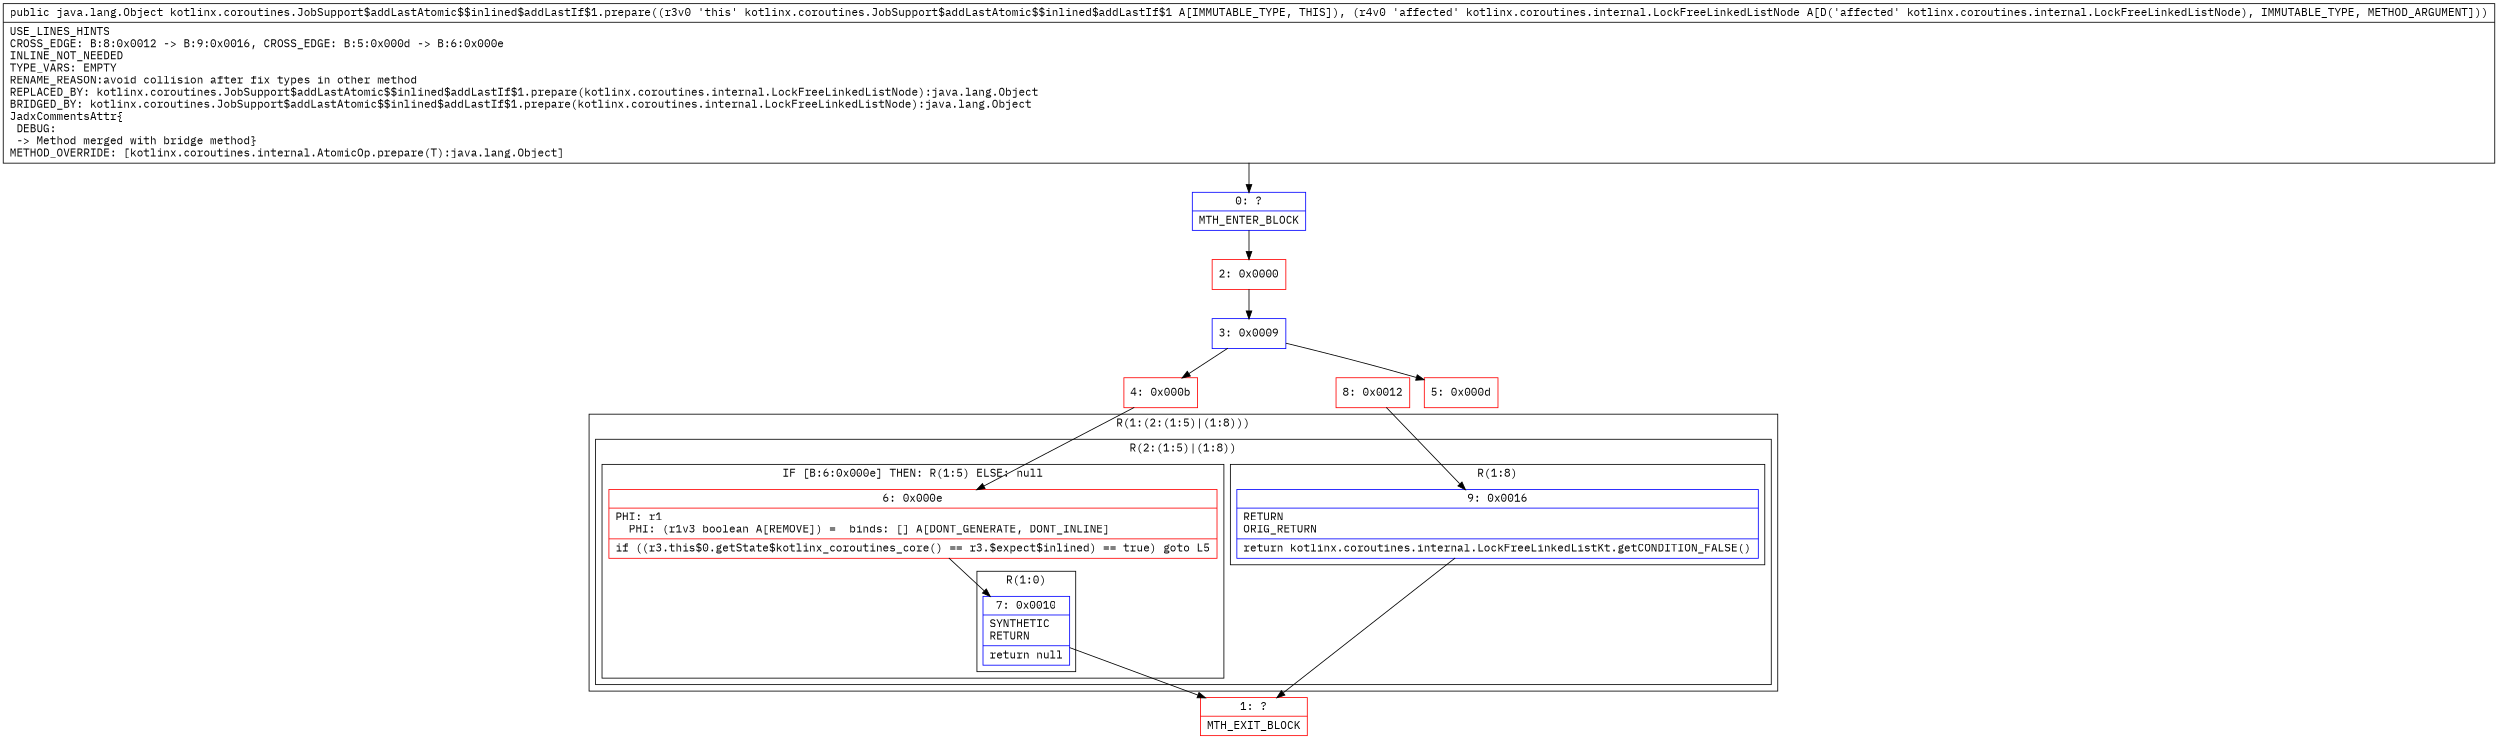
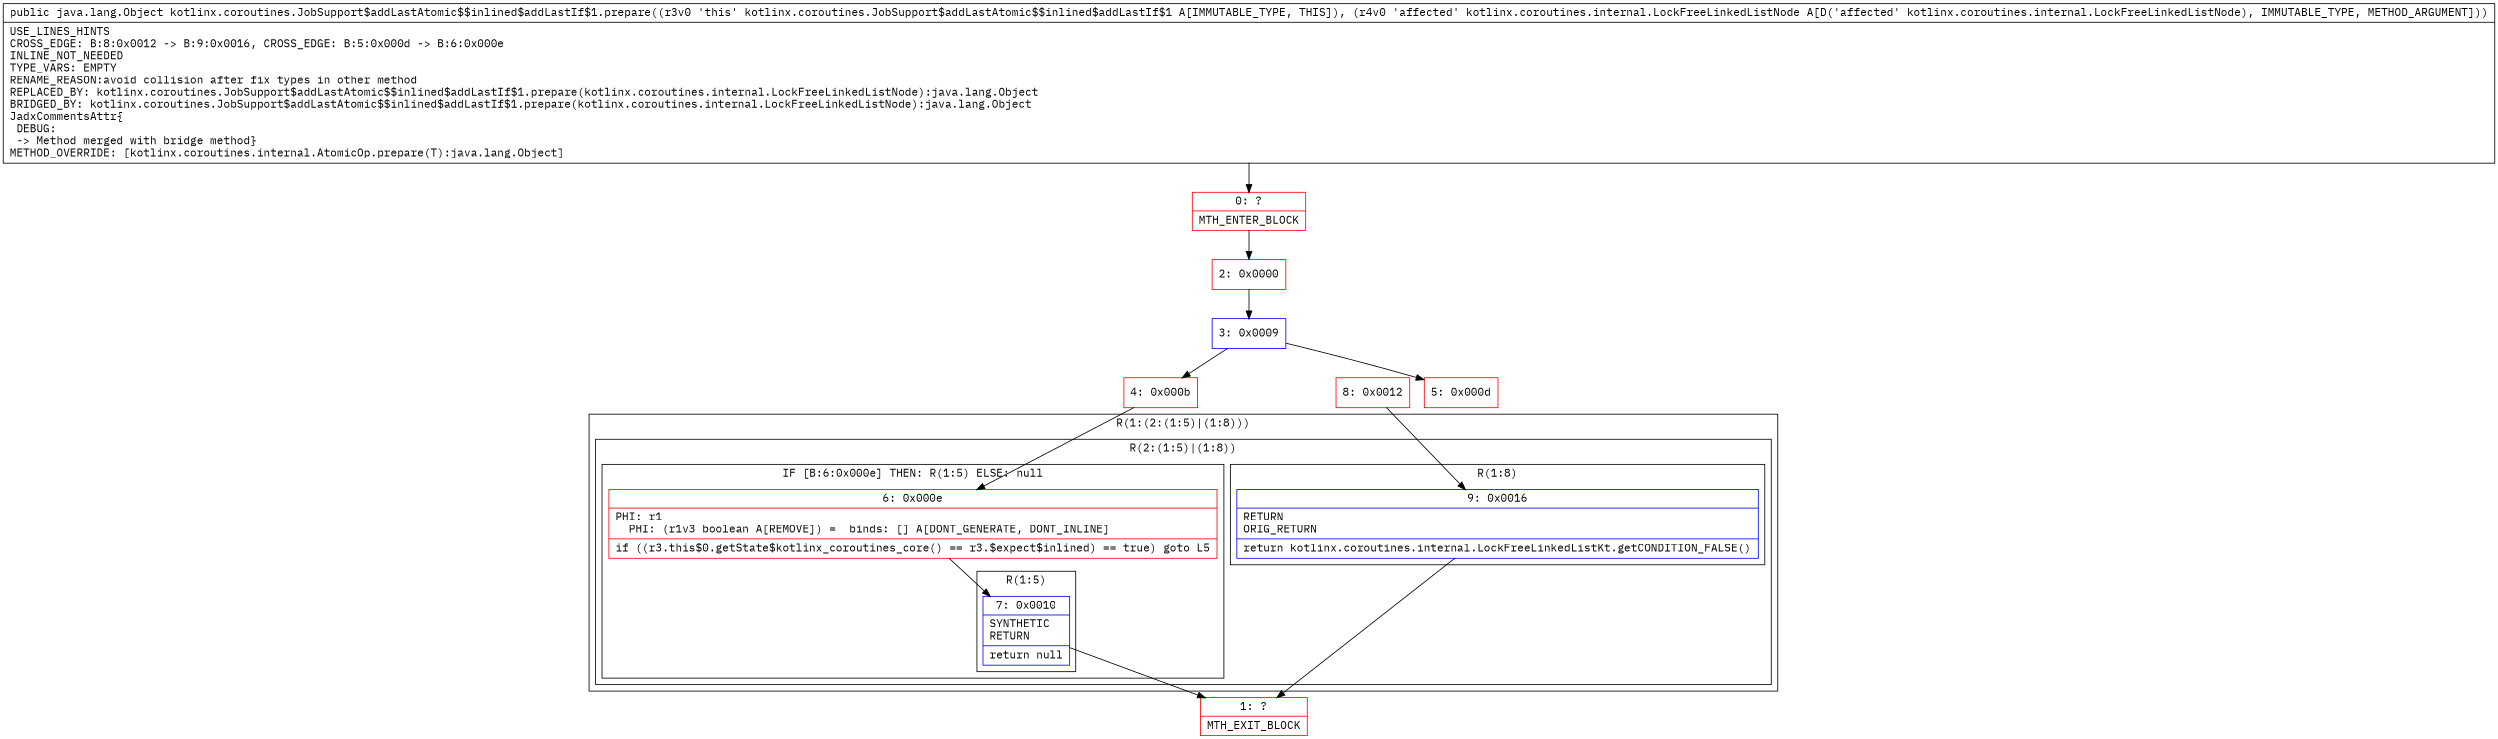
(1249, 211) -> (1249, 211)
(1026, 581) -> (1026, 581)
